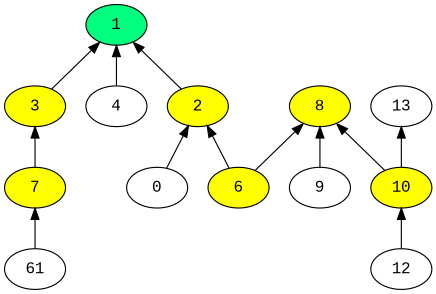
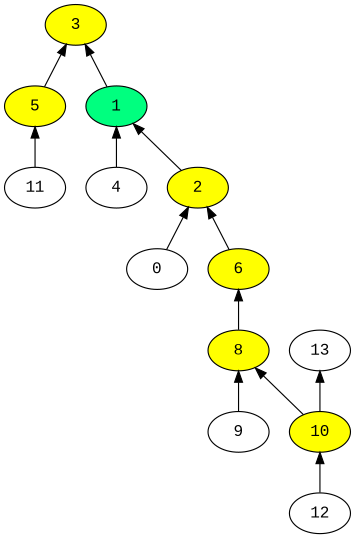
(72, 70) -> (99, 71)
(275, 151) -> (239, 315)
(35, 188) -> (35, 106)
(35, 269) -> (35, 188)
